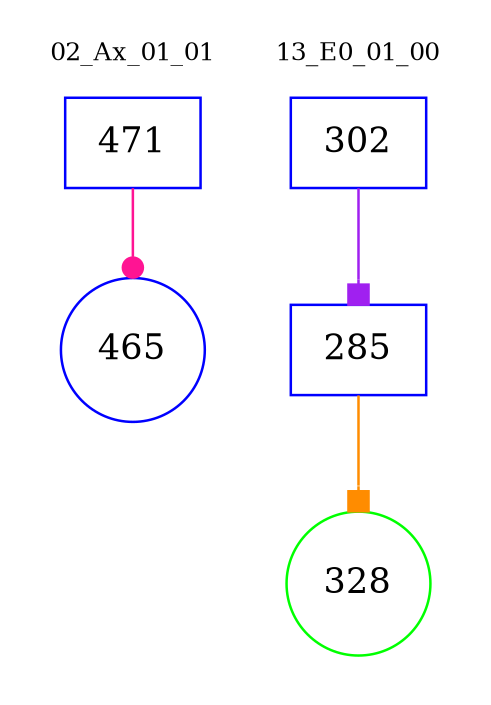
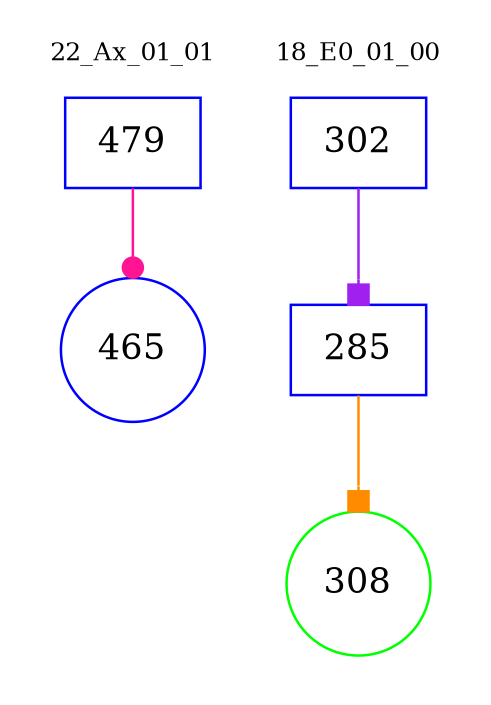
(133, 54) -> (133, 54)
(358, 54) -> (358, 54)
(133, 143) -> (133, 143)
(358, 584) -> (358, 584)
